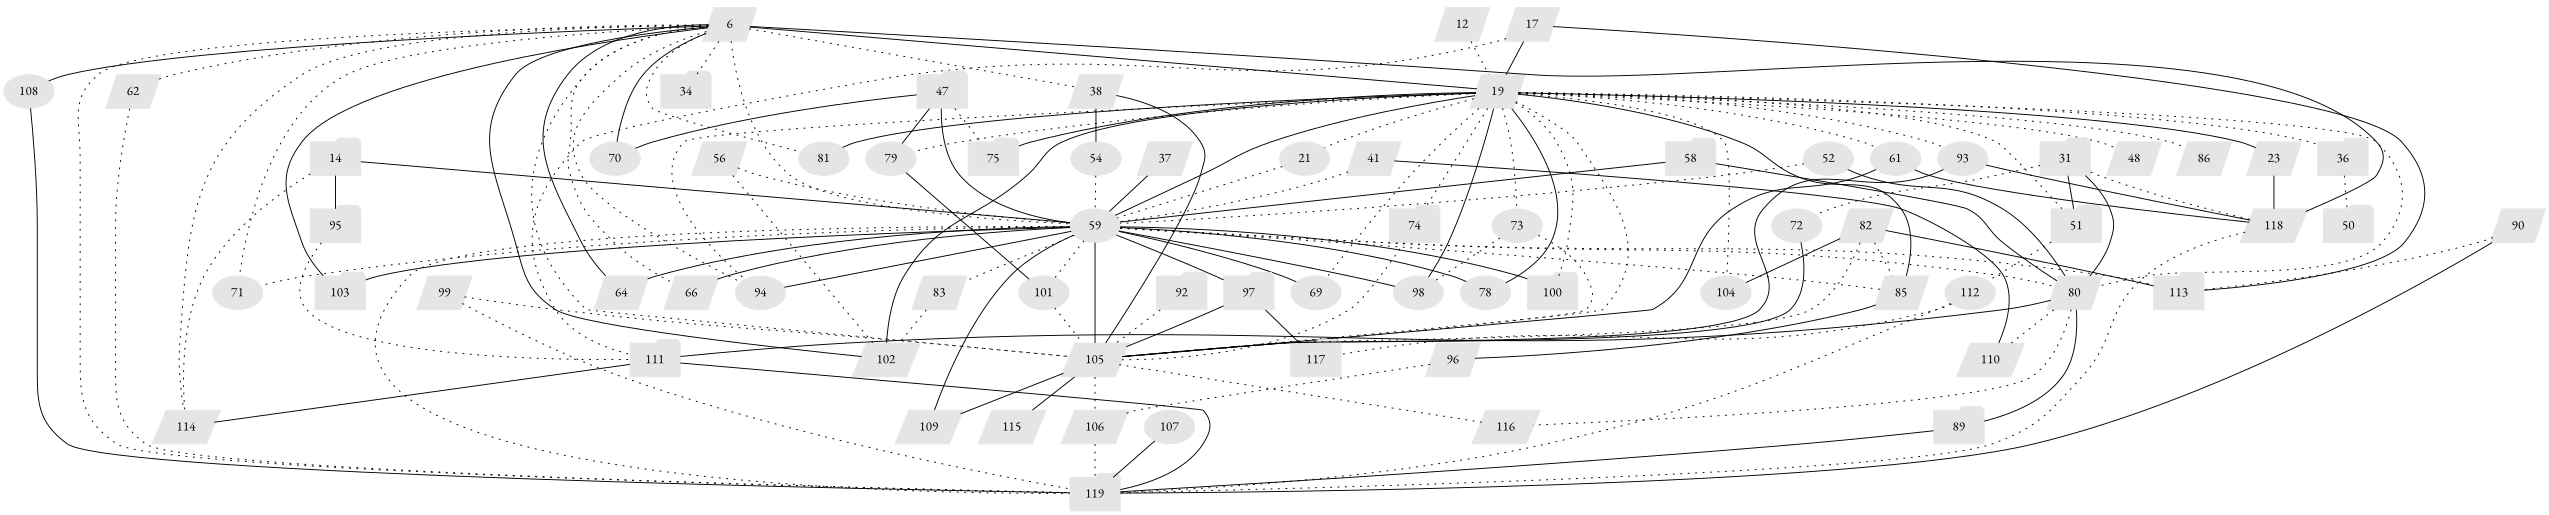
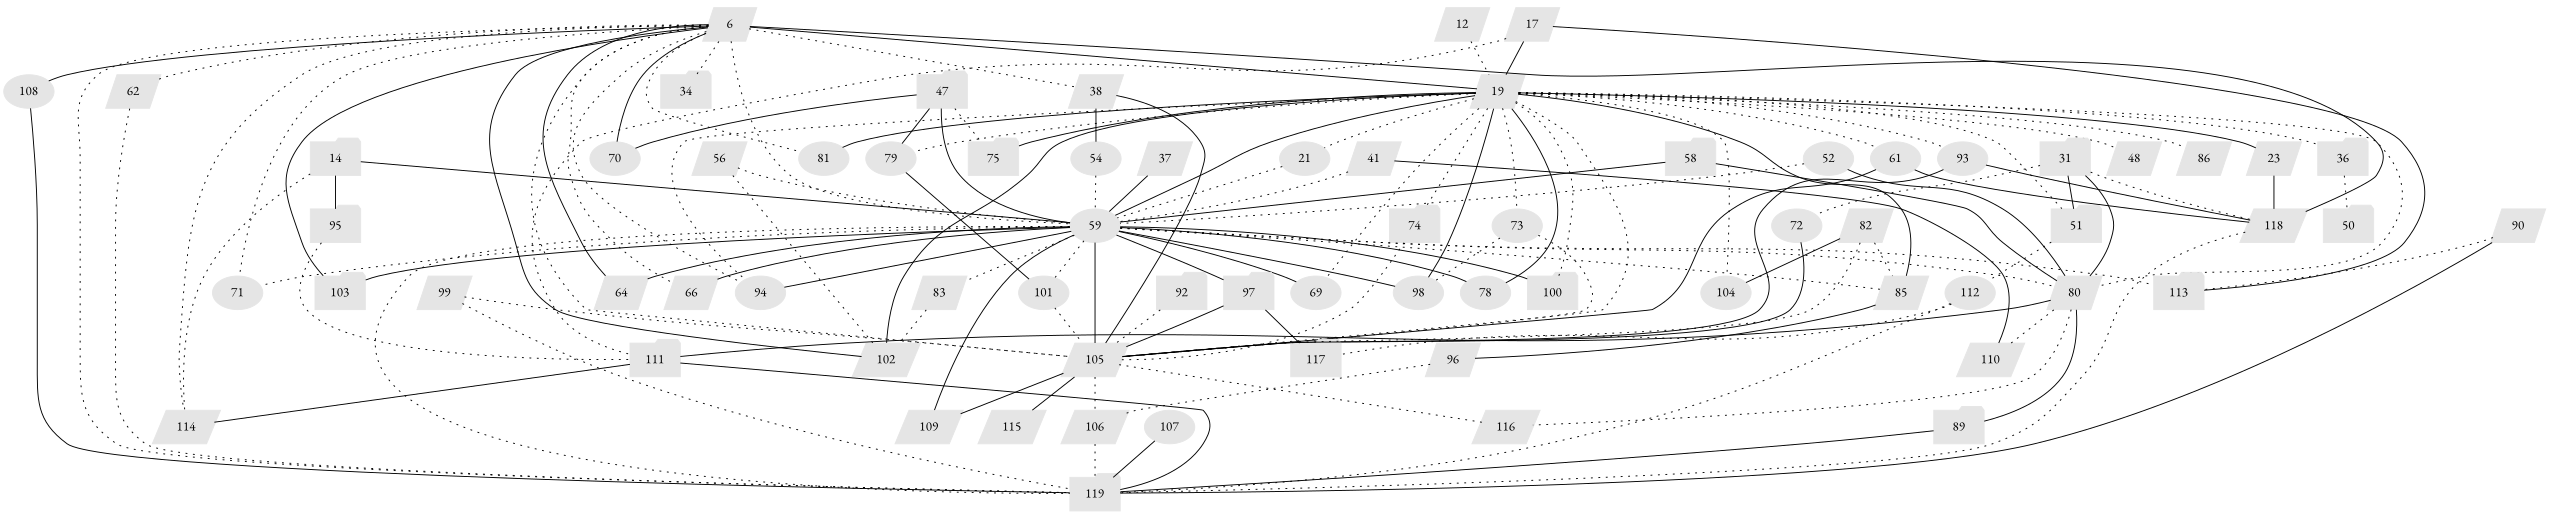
(2007, 254) -> none
